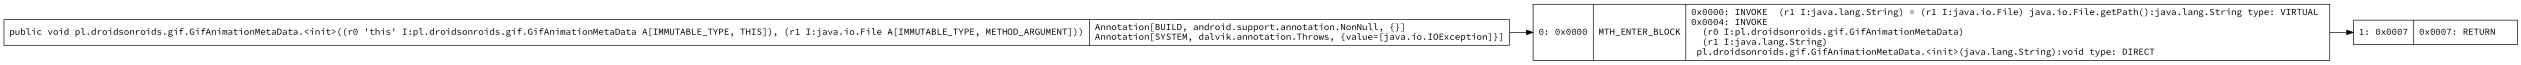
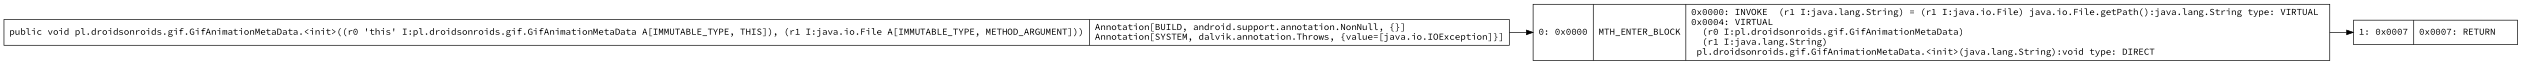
(1735, 22) -> (1738, 22)
